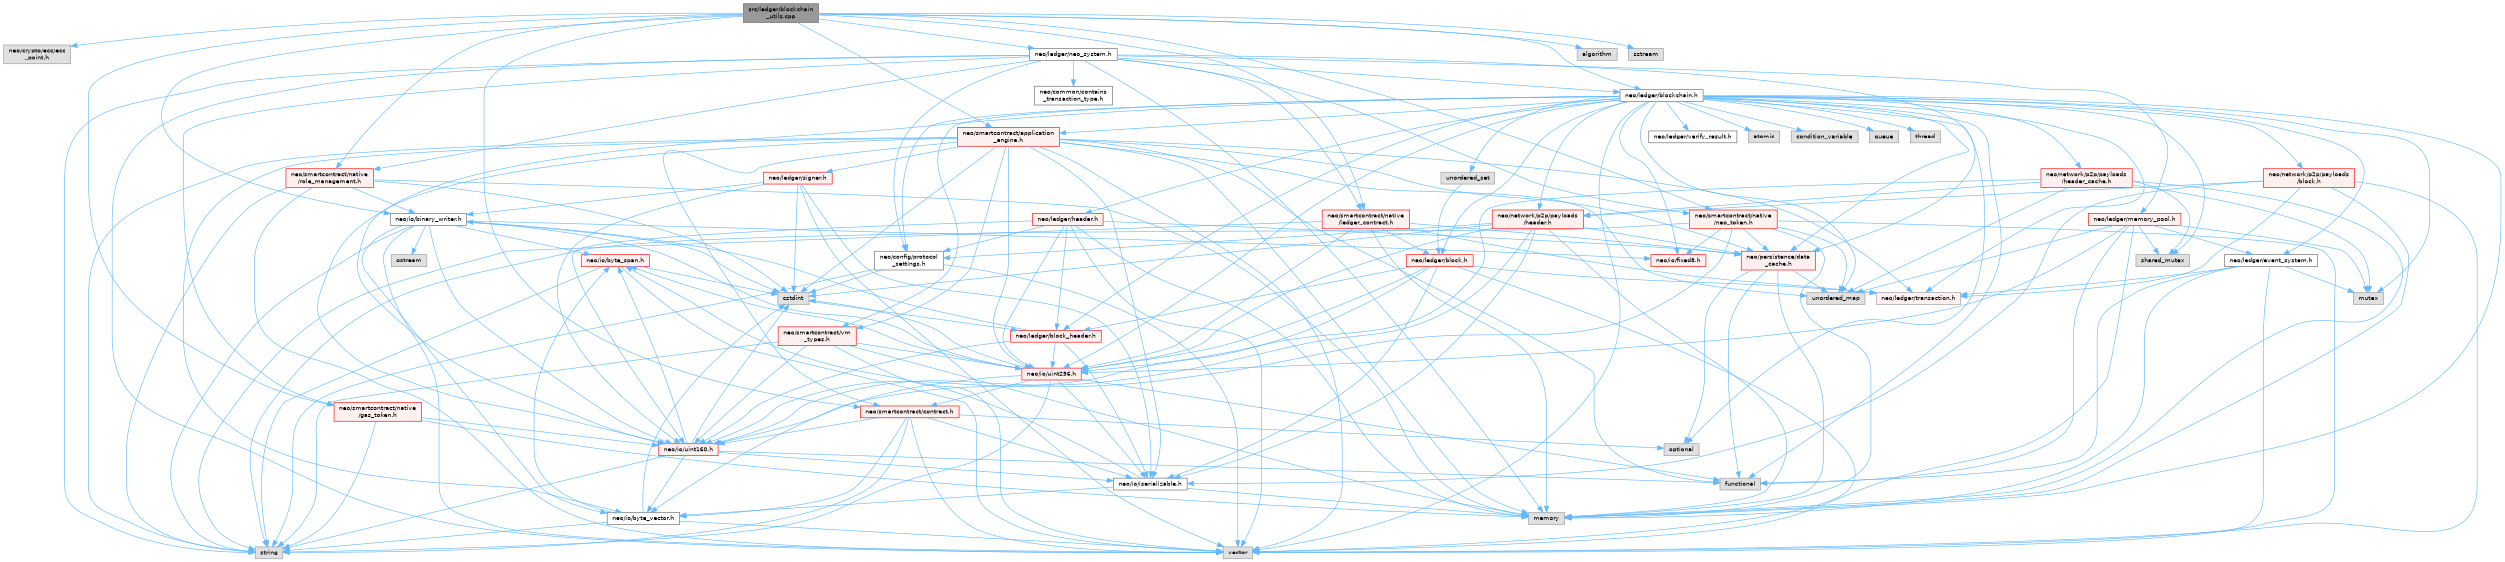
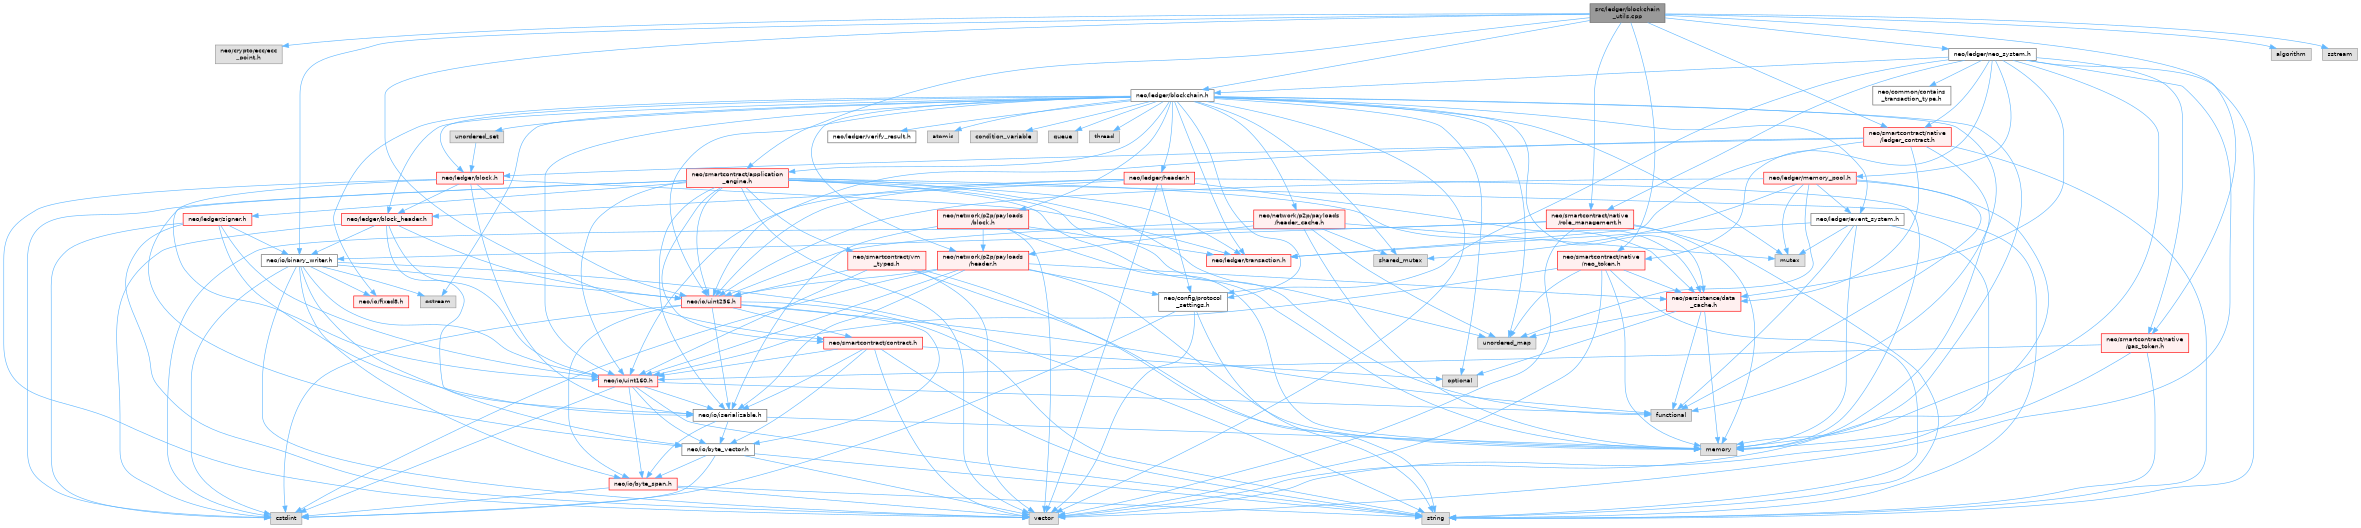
(939, 157) -> (739, 110)
(1706, 240) -> none
(1918, 298) -> (1249, 261)
(910, 315) -> (117, 336)
